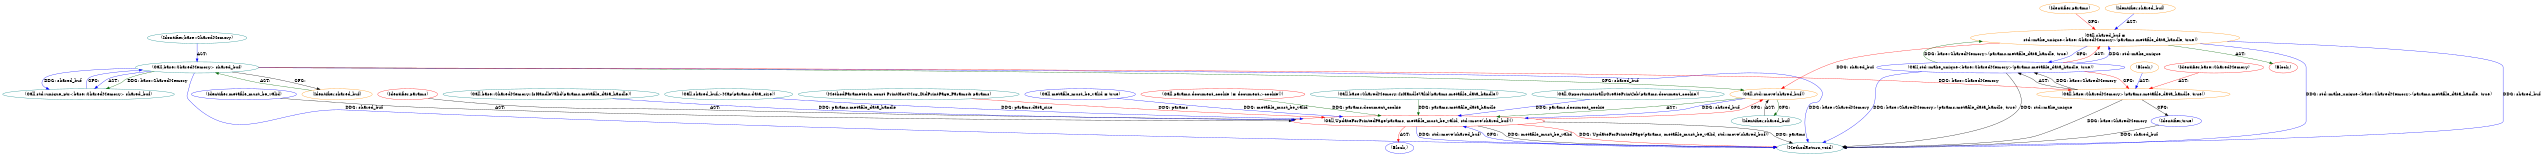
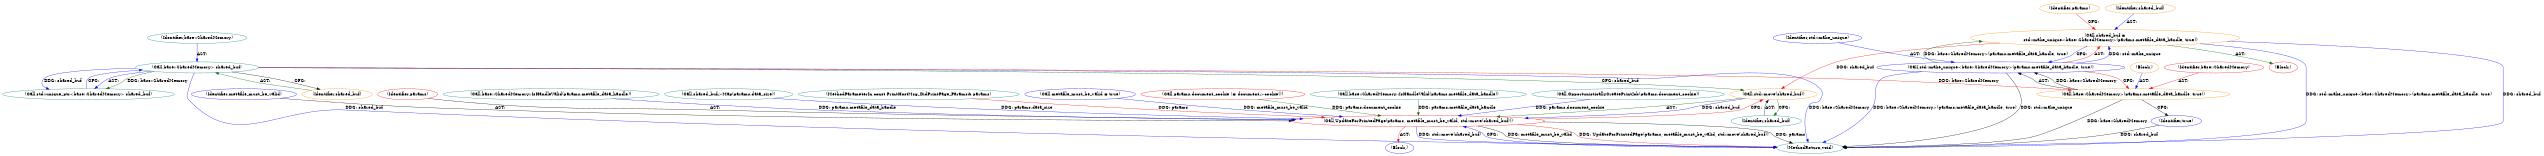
none -> (1817, 38)
